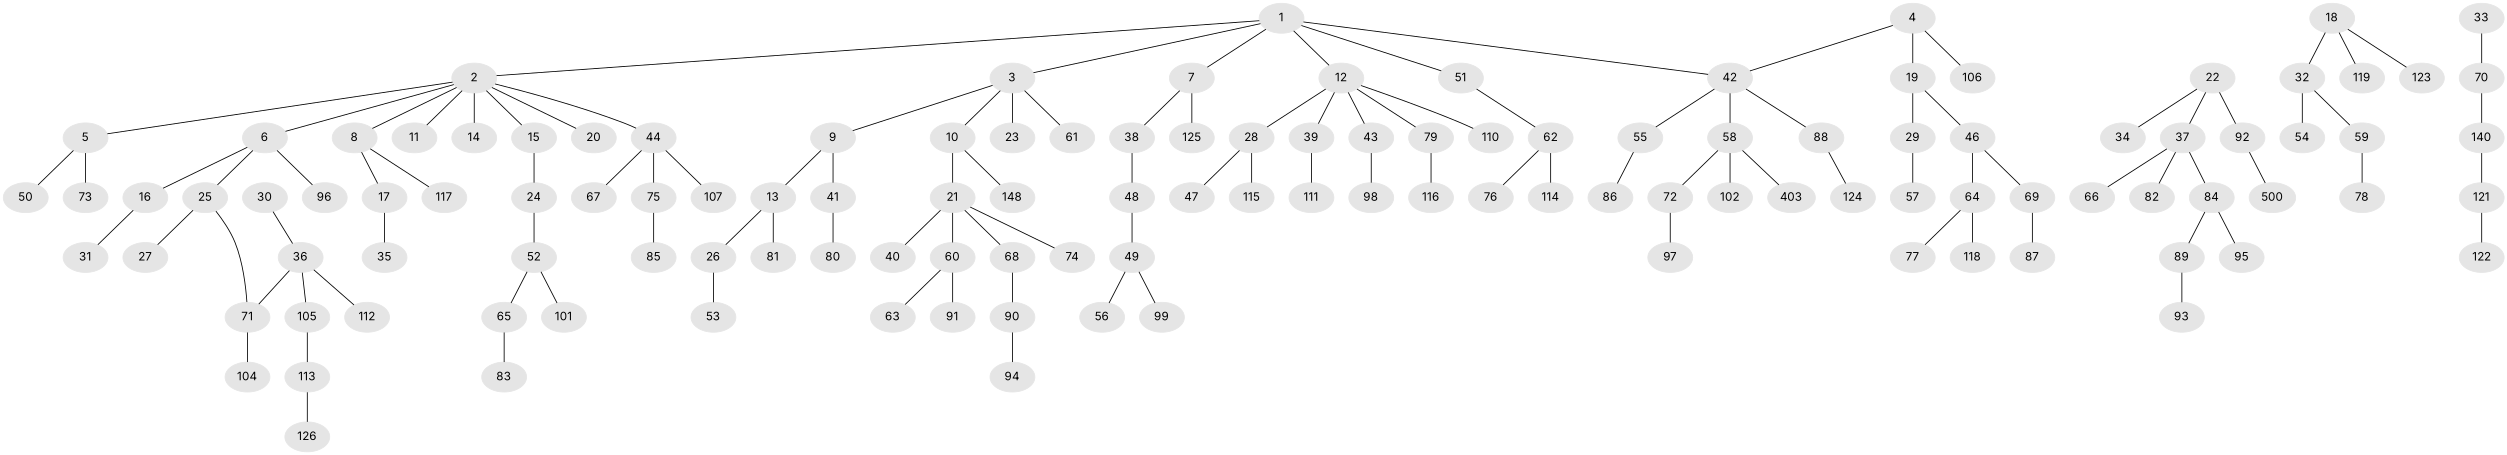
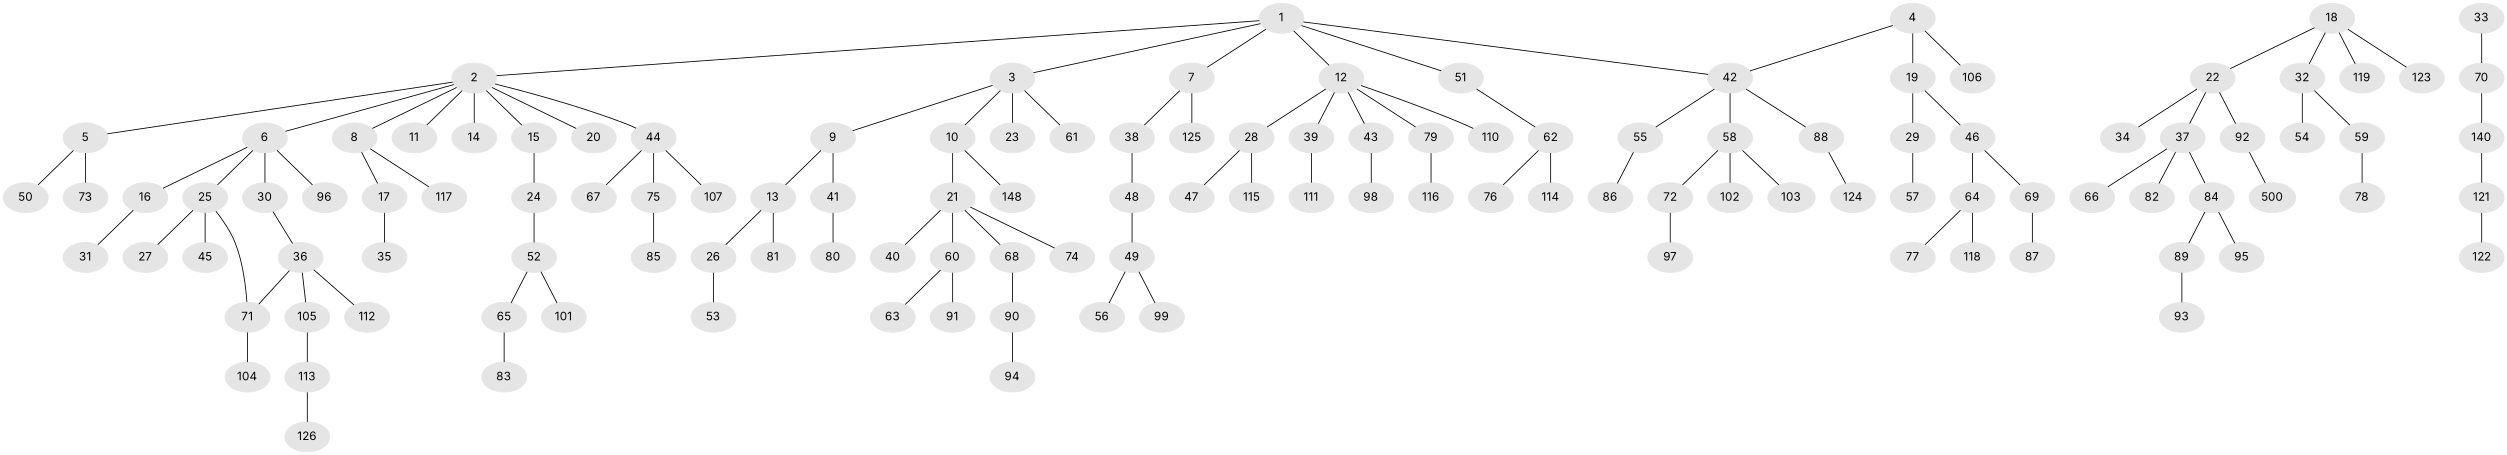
none -> (2272, 48)
none -> (265, 168)
(1792, 198) -> (1792, 198)
none -> (205, 257)
